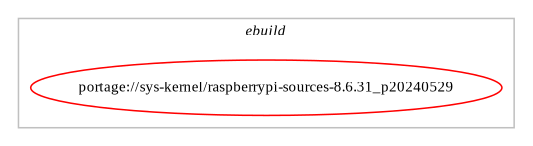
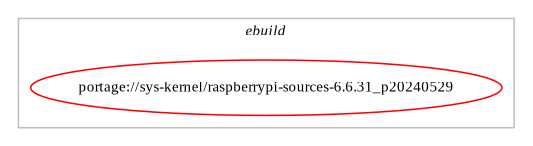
(266, 88) -> (266, 88)
